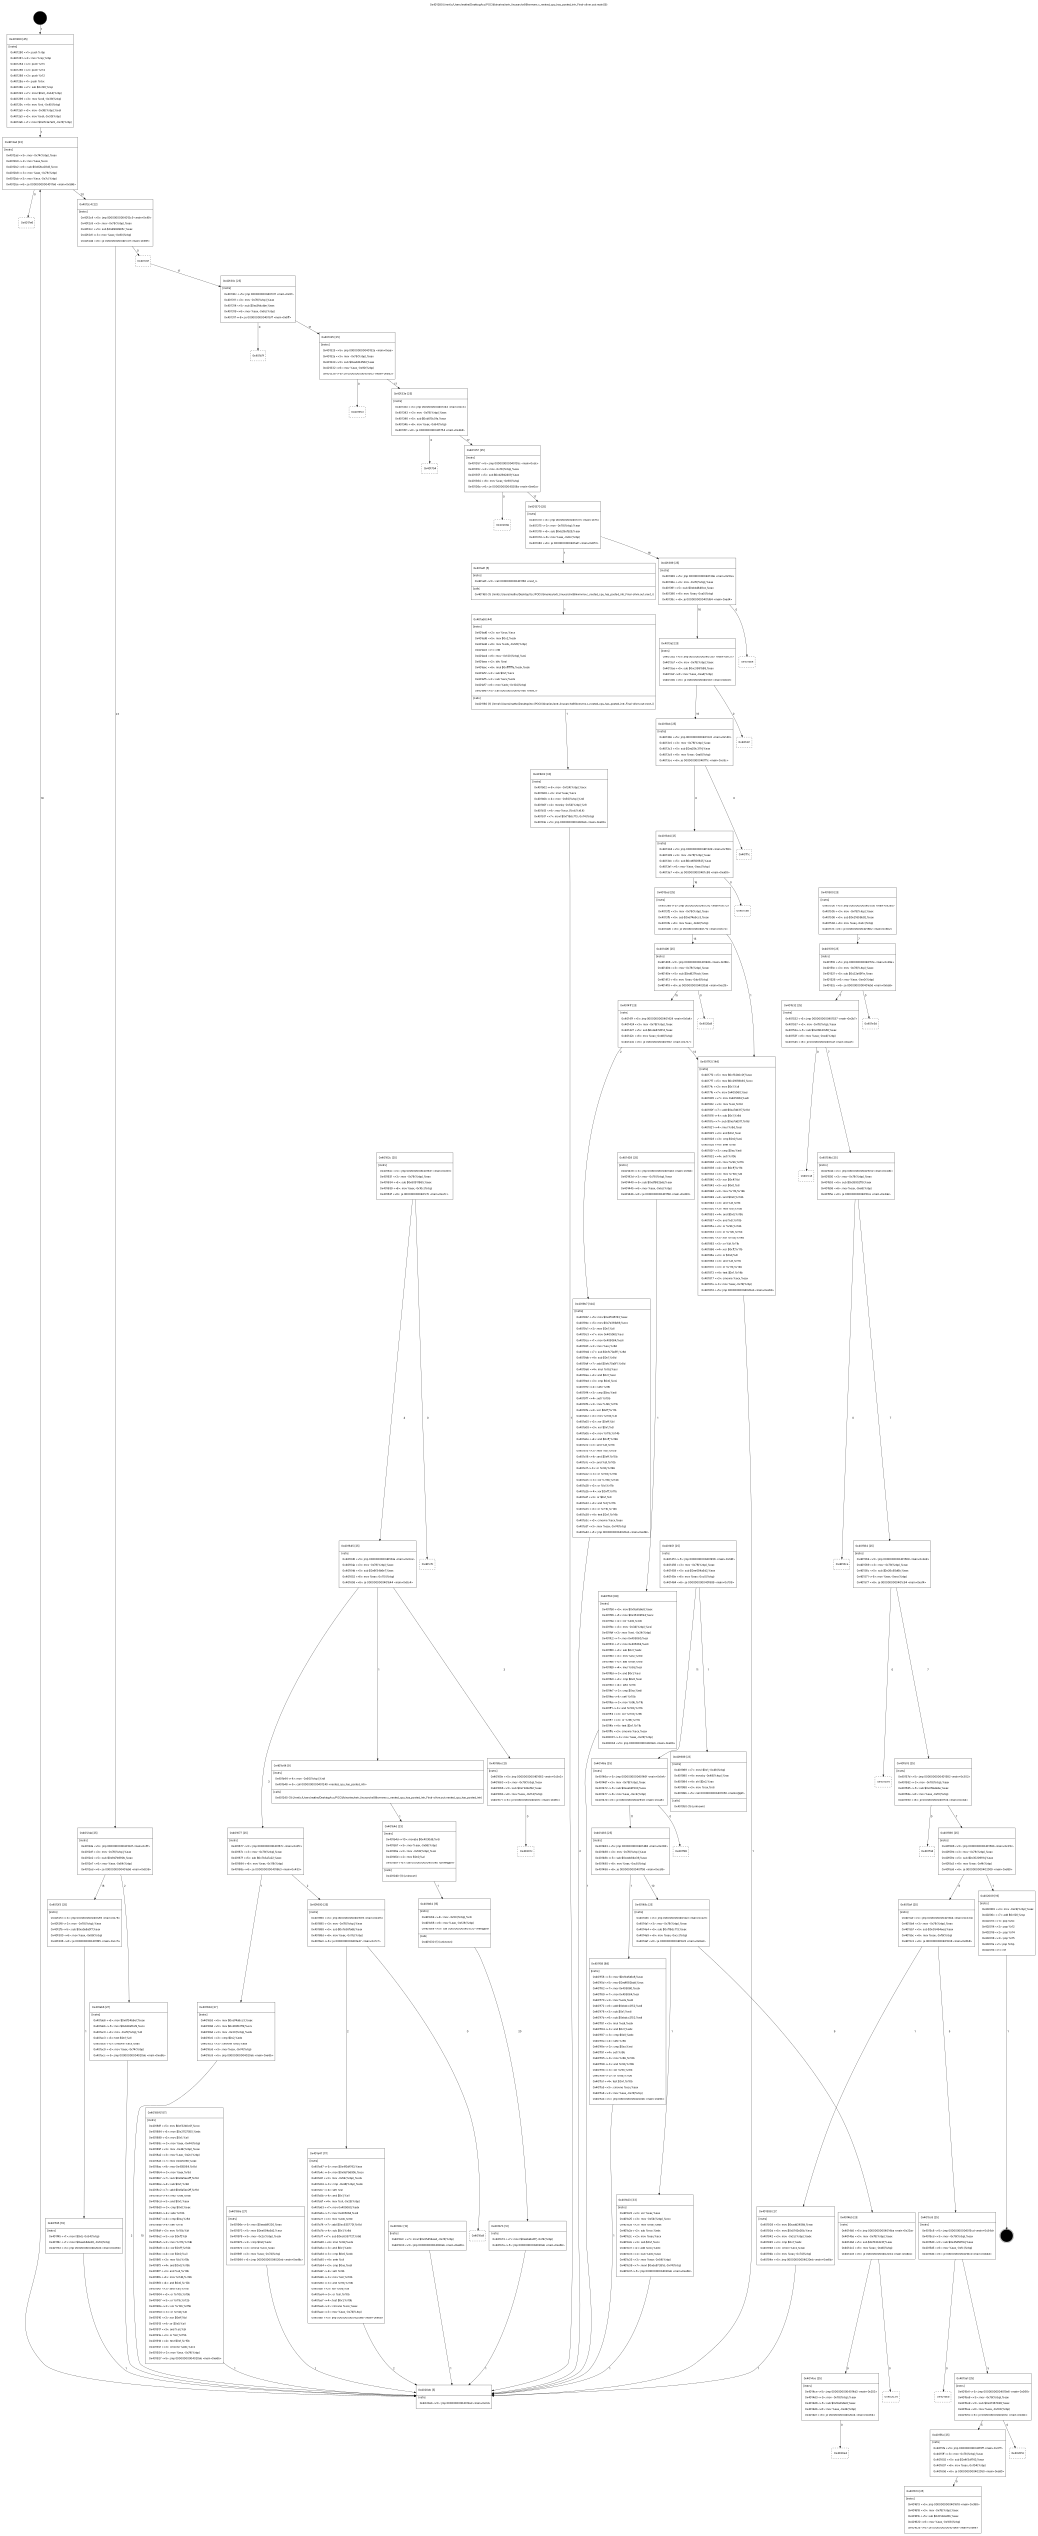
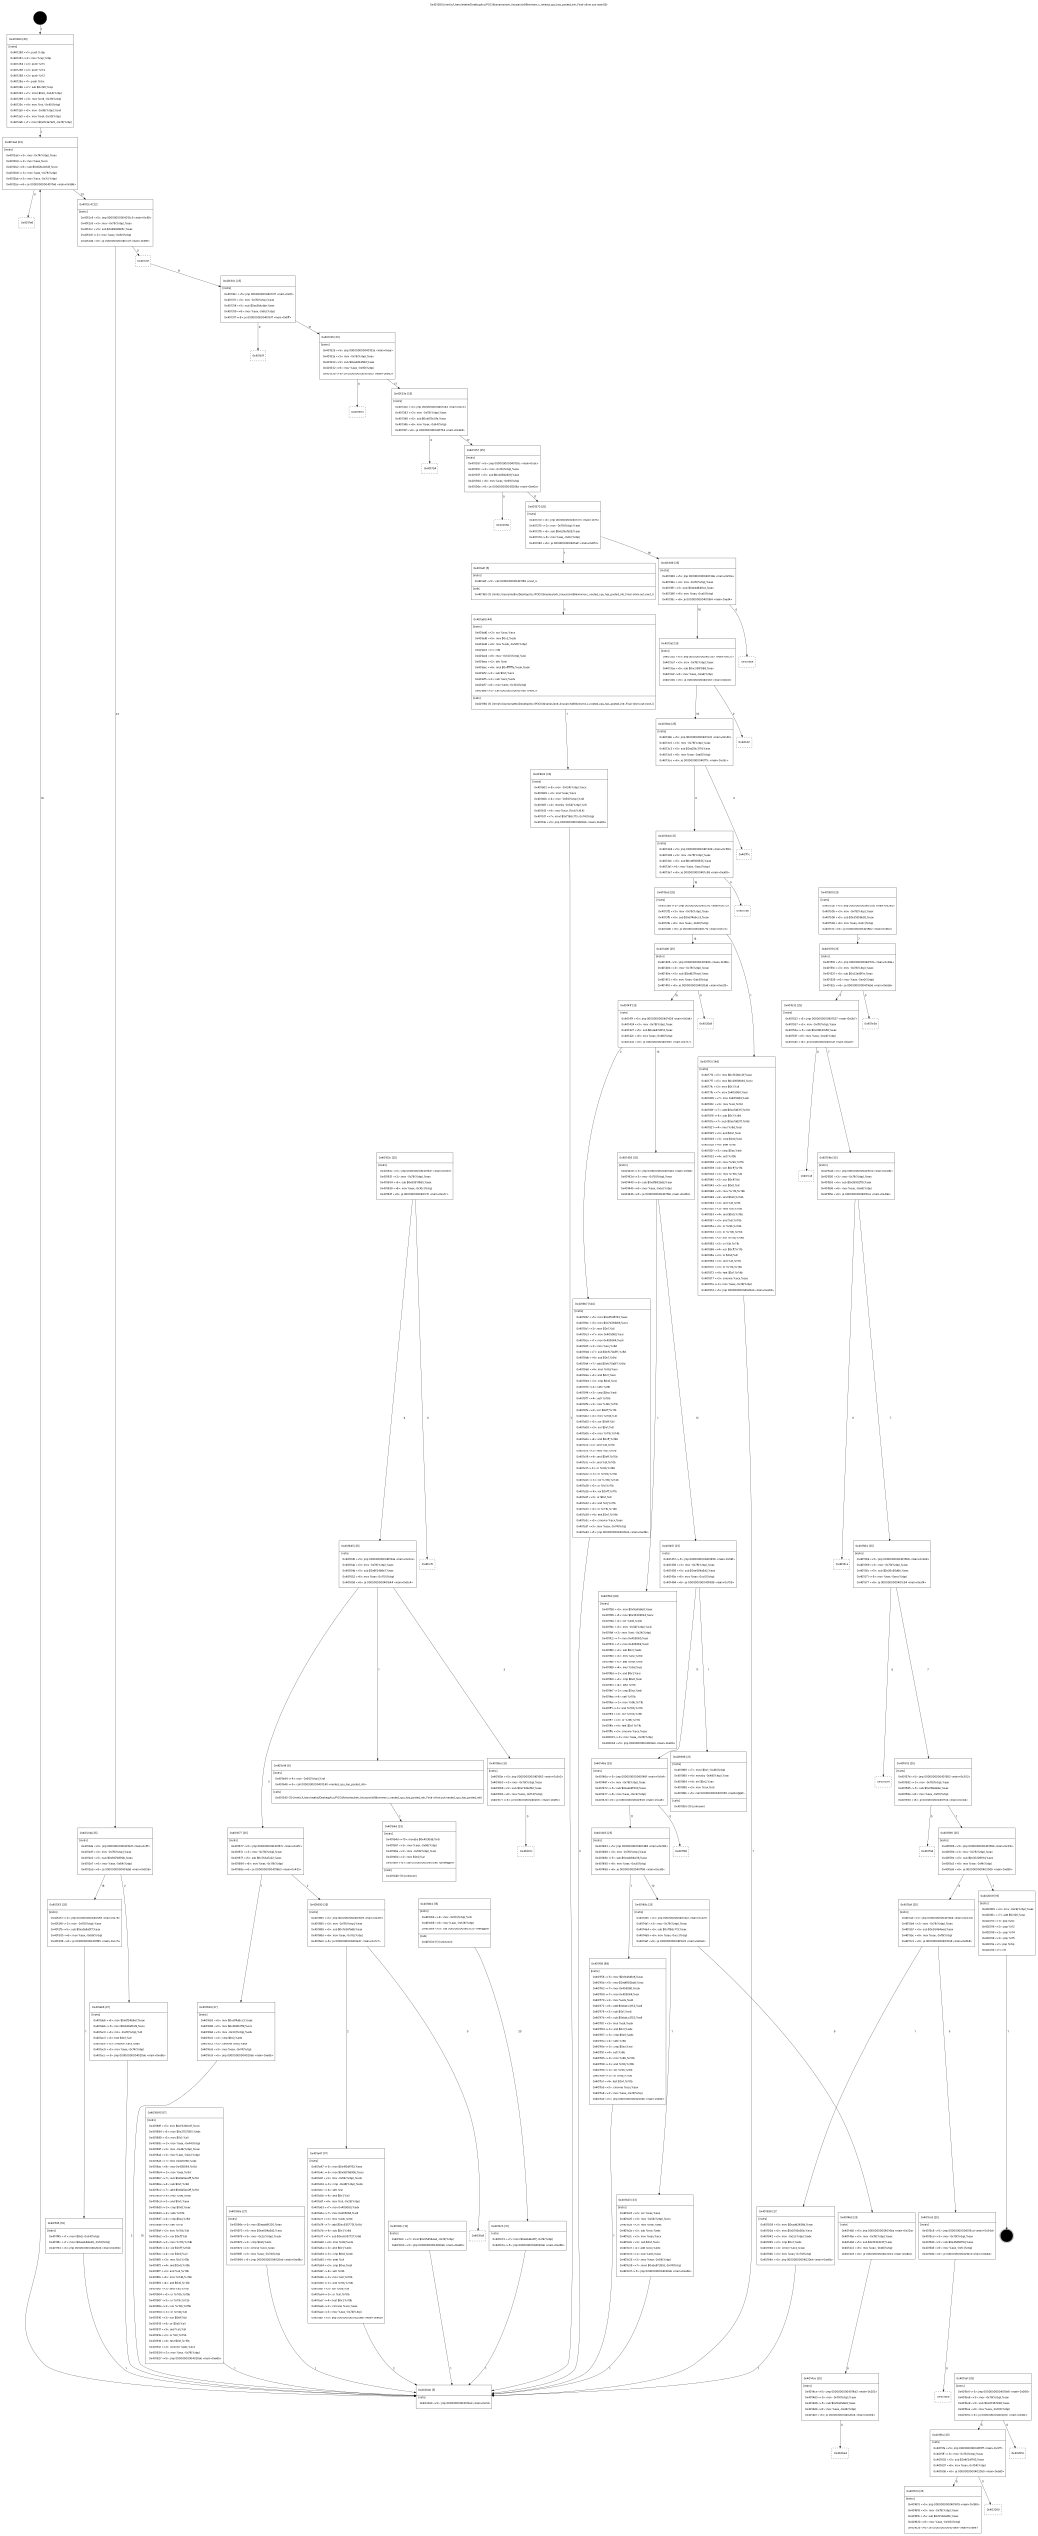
(693, 1052) -> (656, 1099)
none -> (677, 1369)
(438, 1889) -> none
(586, 2096) -> none
(975, 2315) -> none
(891, 2397) -> none
none -> (993, 2510)
